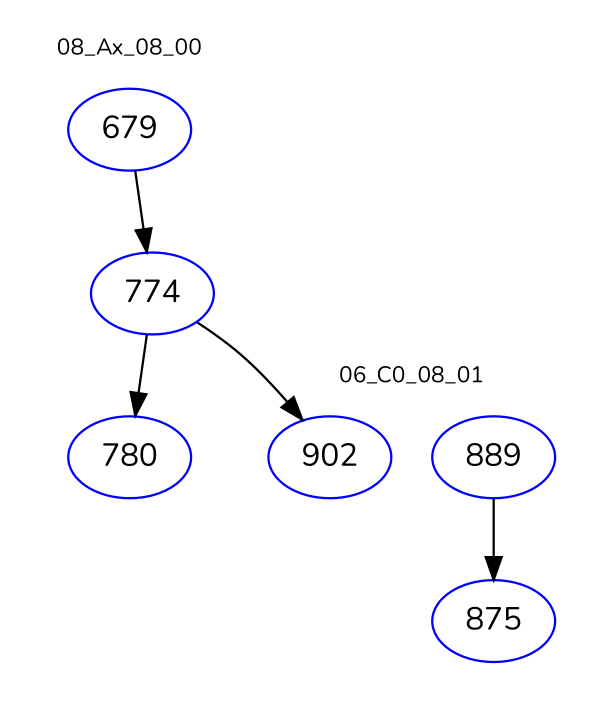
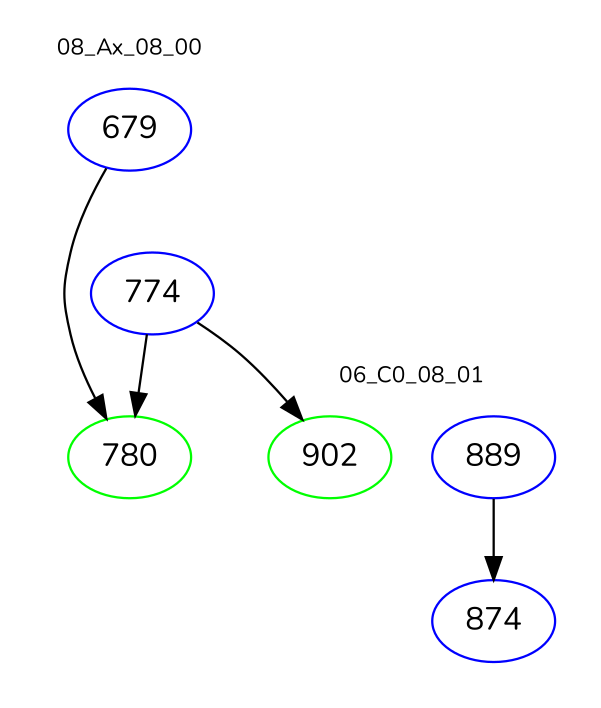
(139, 200) -> (65, 282)
(130, 457) -> (130, 457)
(330, 457) -> (330, 457)
(494, 621) -> (494, 621)
